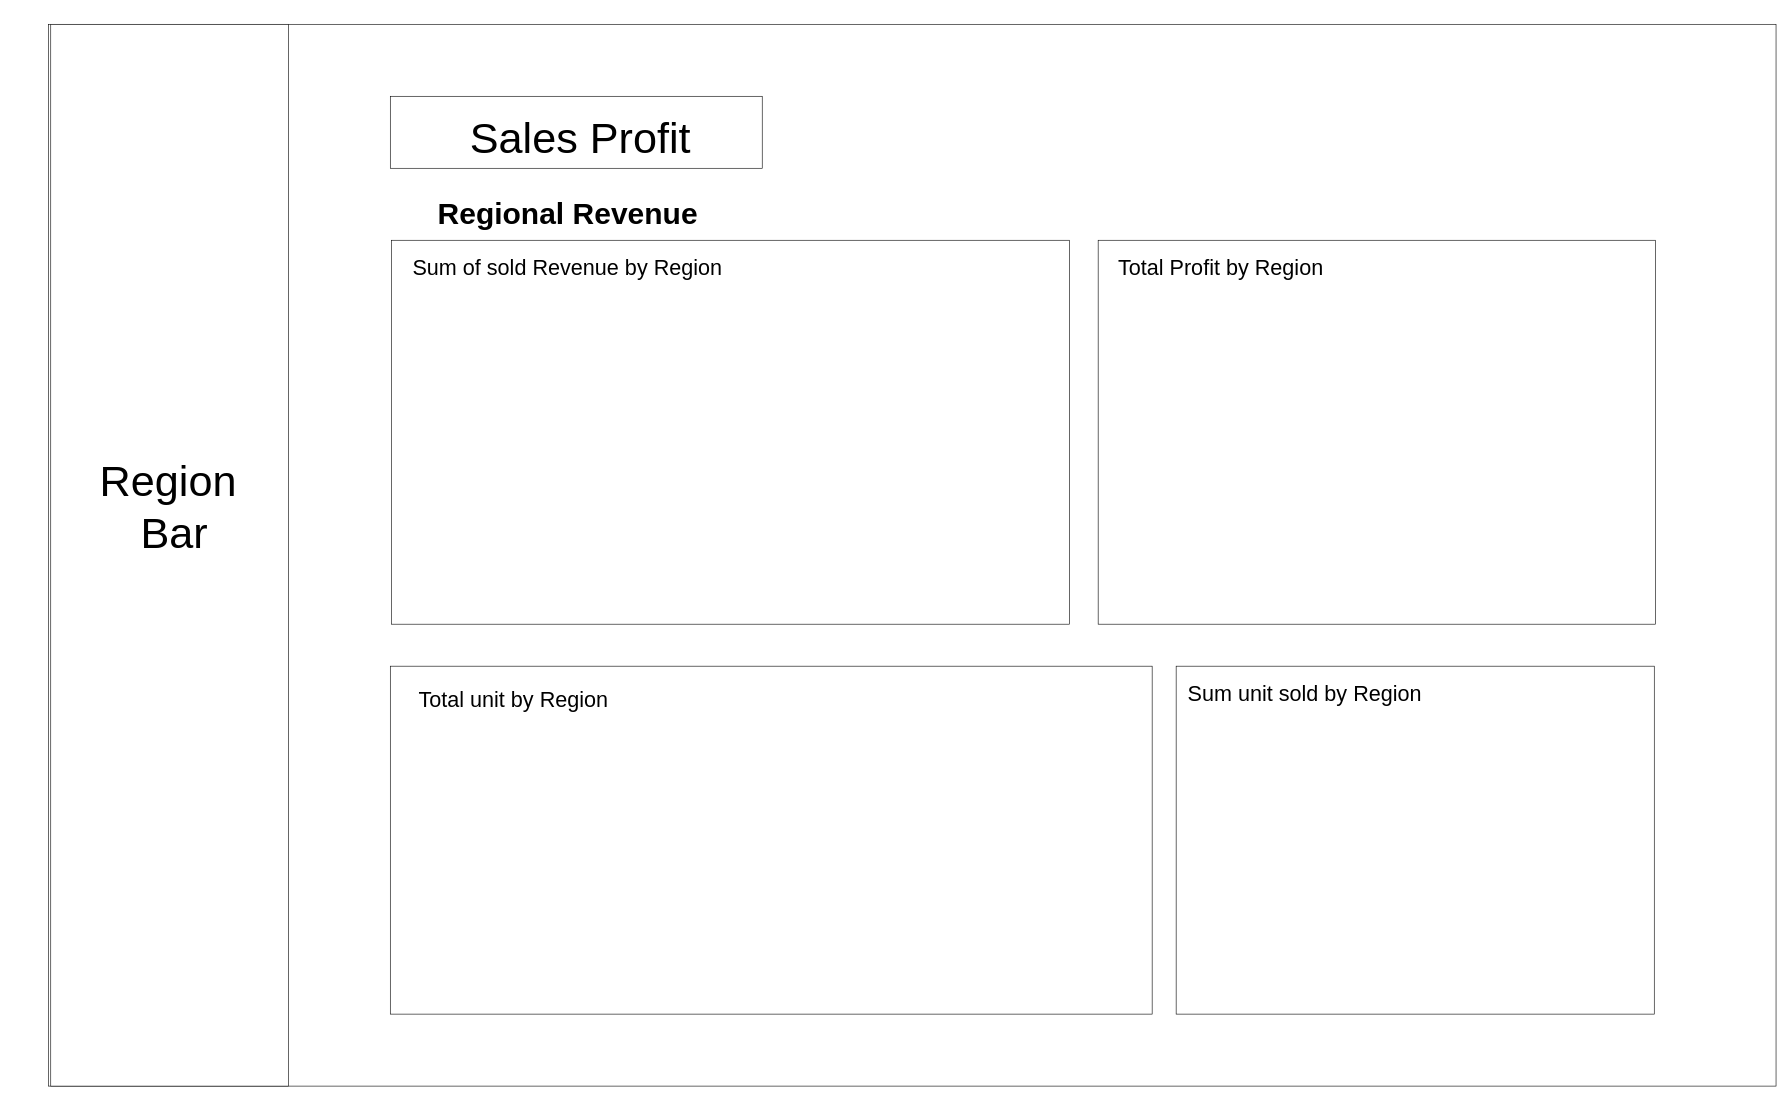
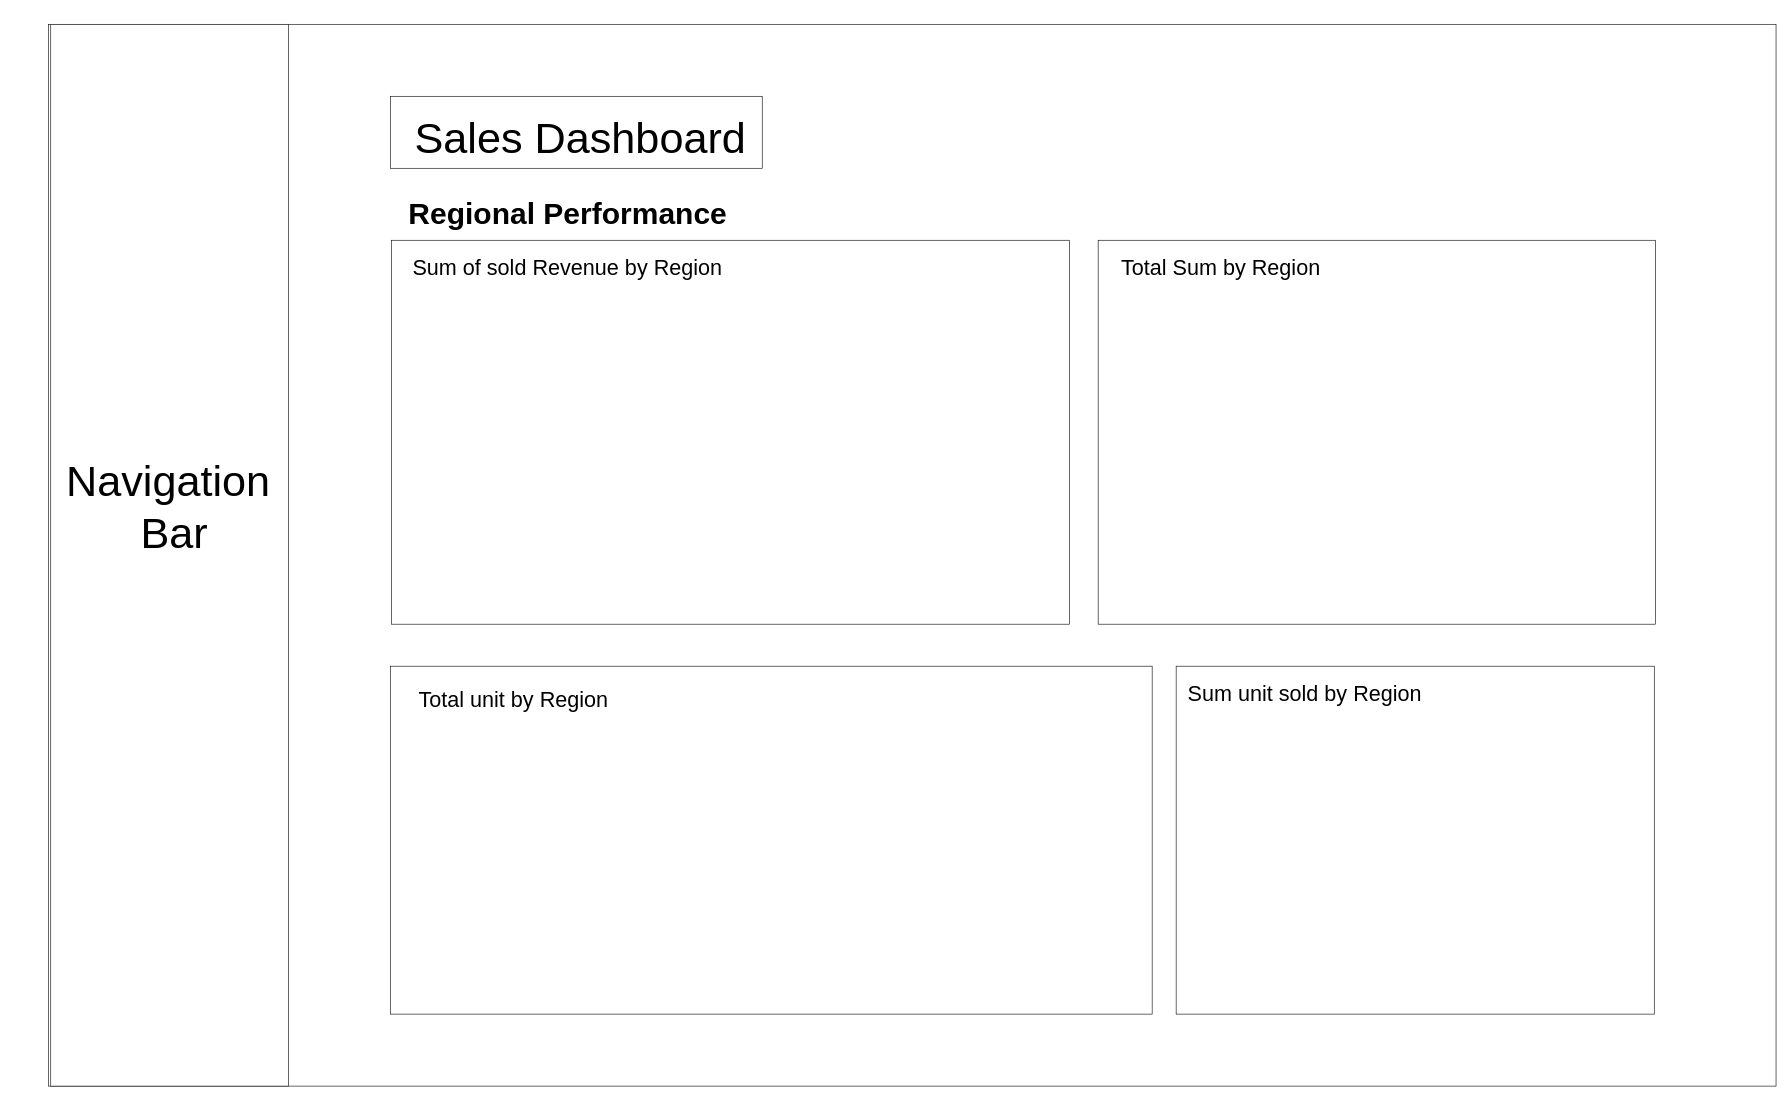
(581, 138) -> (581, 138)
(568, 214) -> (568, 214)
(1221, 267) -> (1221, 267)
(174, 507) -> (174, 507)
